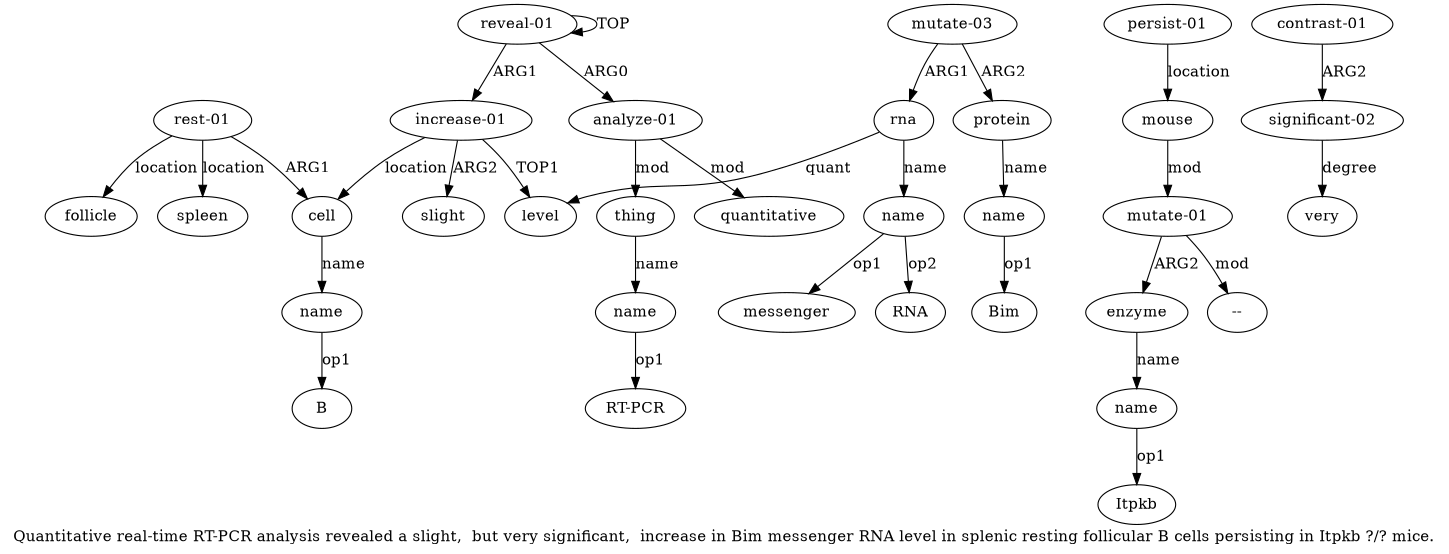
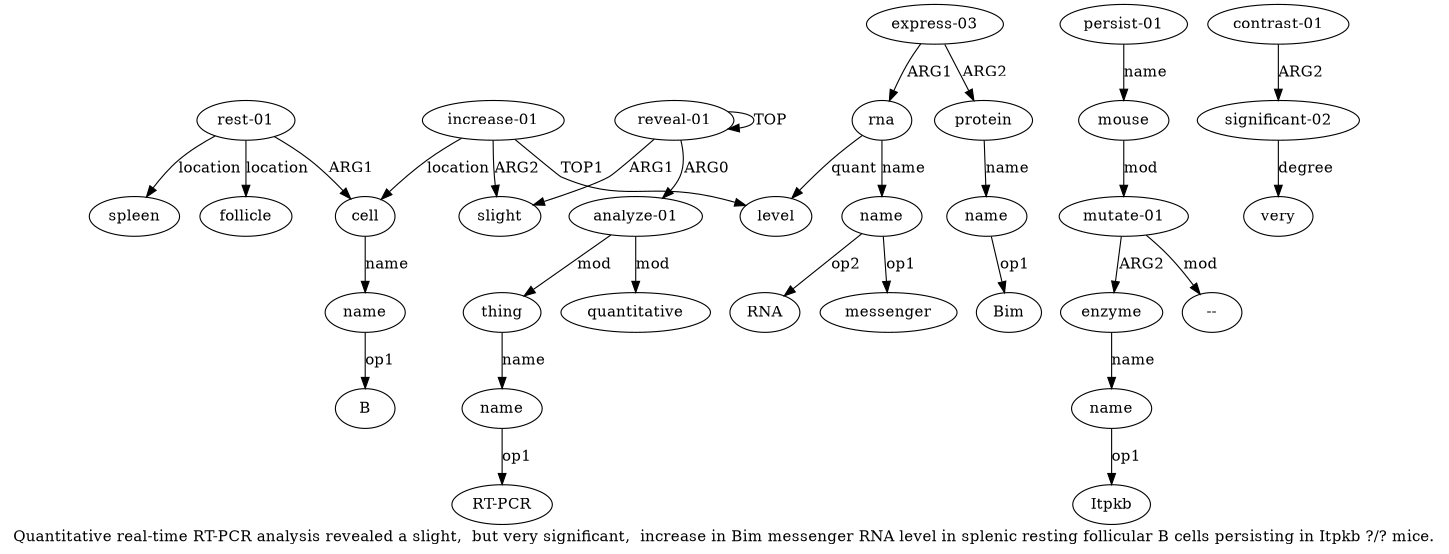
(952, 24) -> (935, 24)
(492, 67) -> (604, 179)
(1199, 72) -> (1146, 72)
